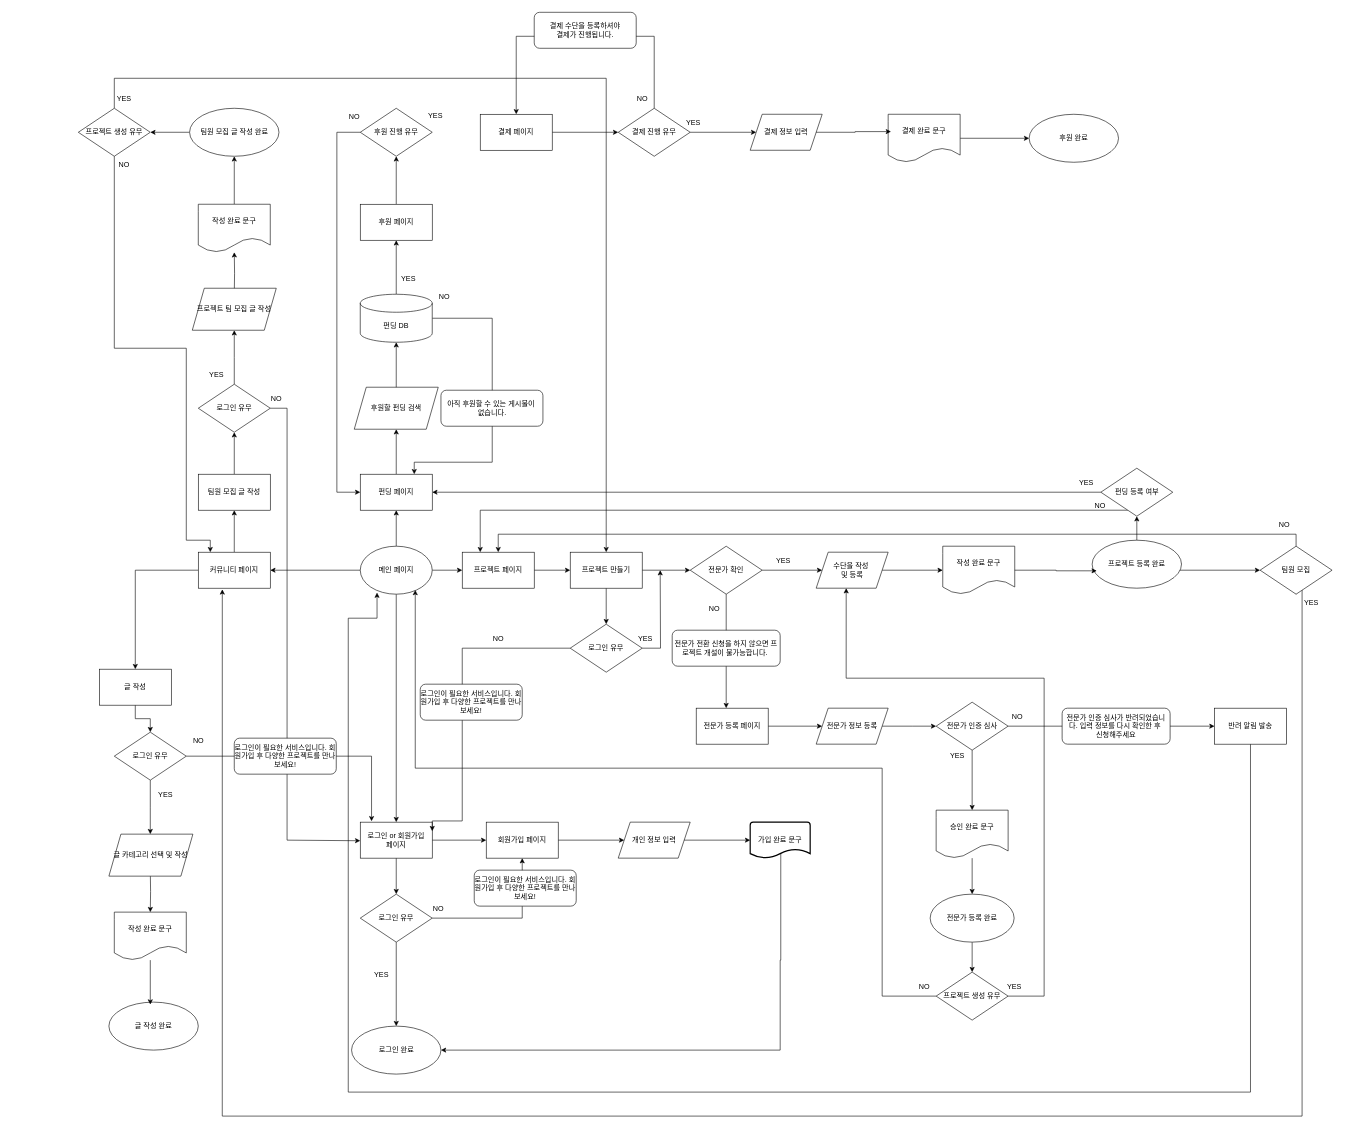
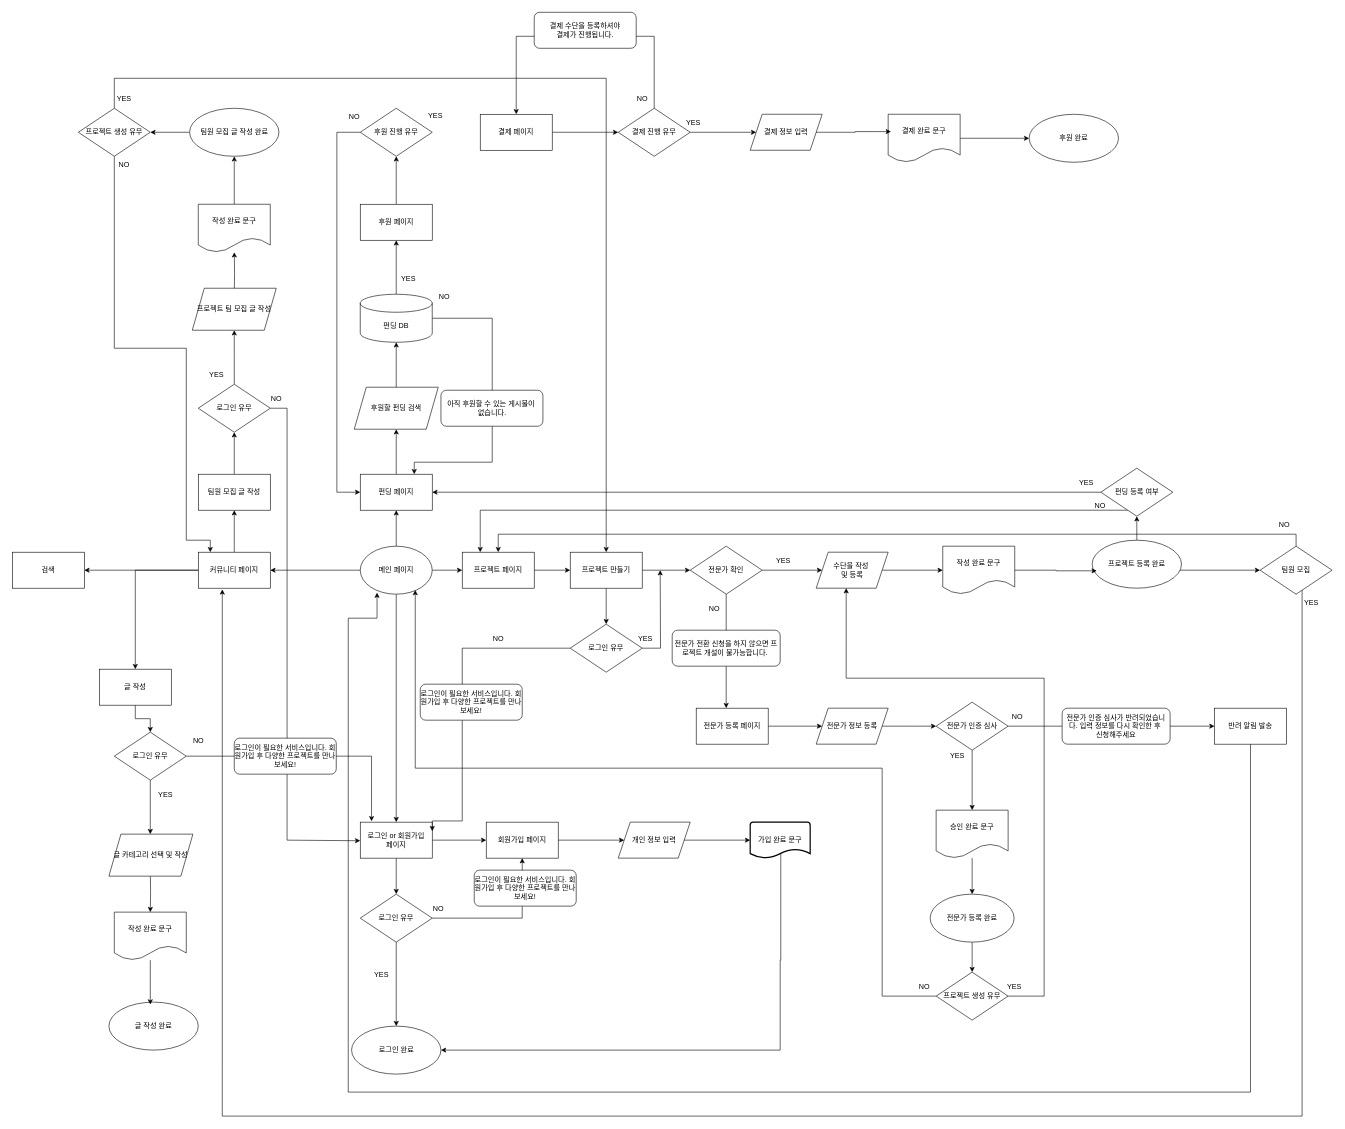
none -> (48, 570)
none -> (89, 570)
